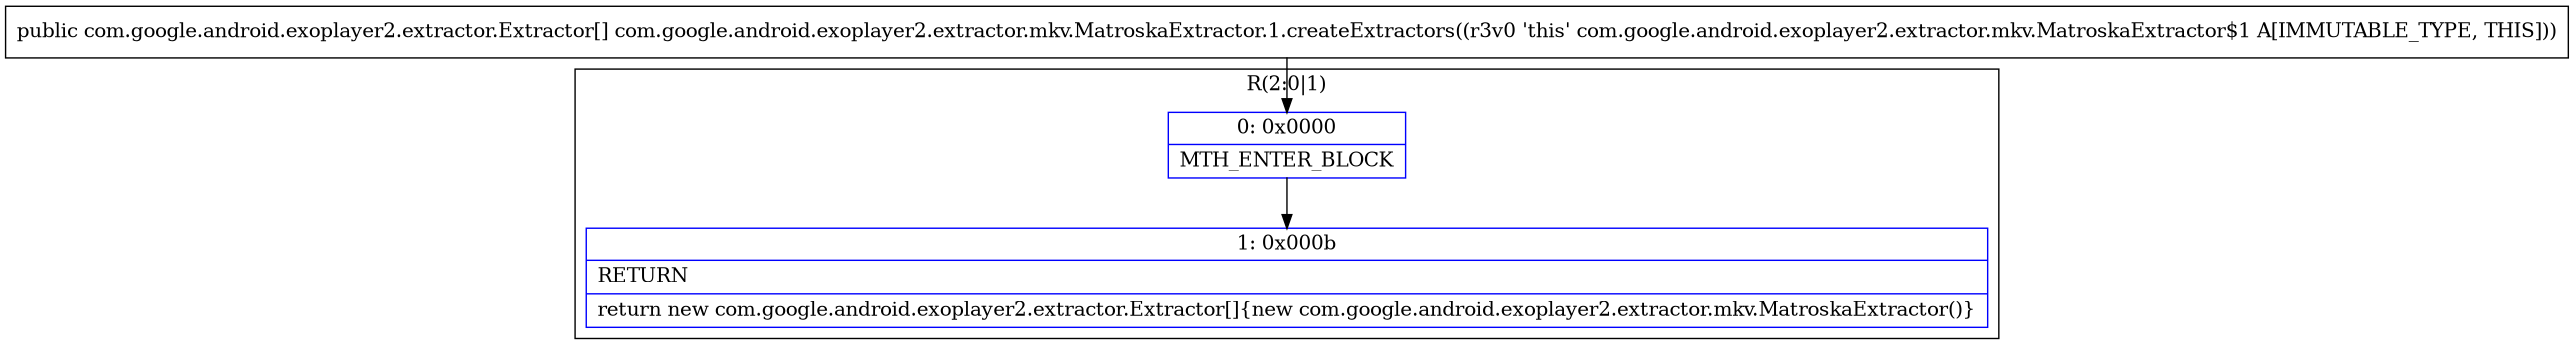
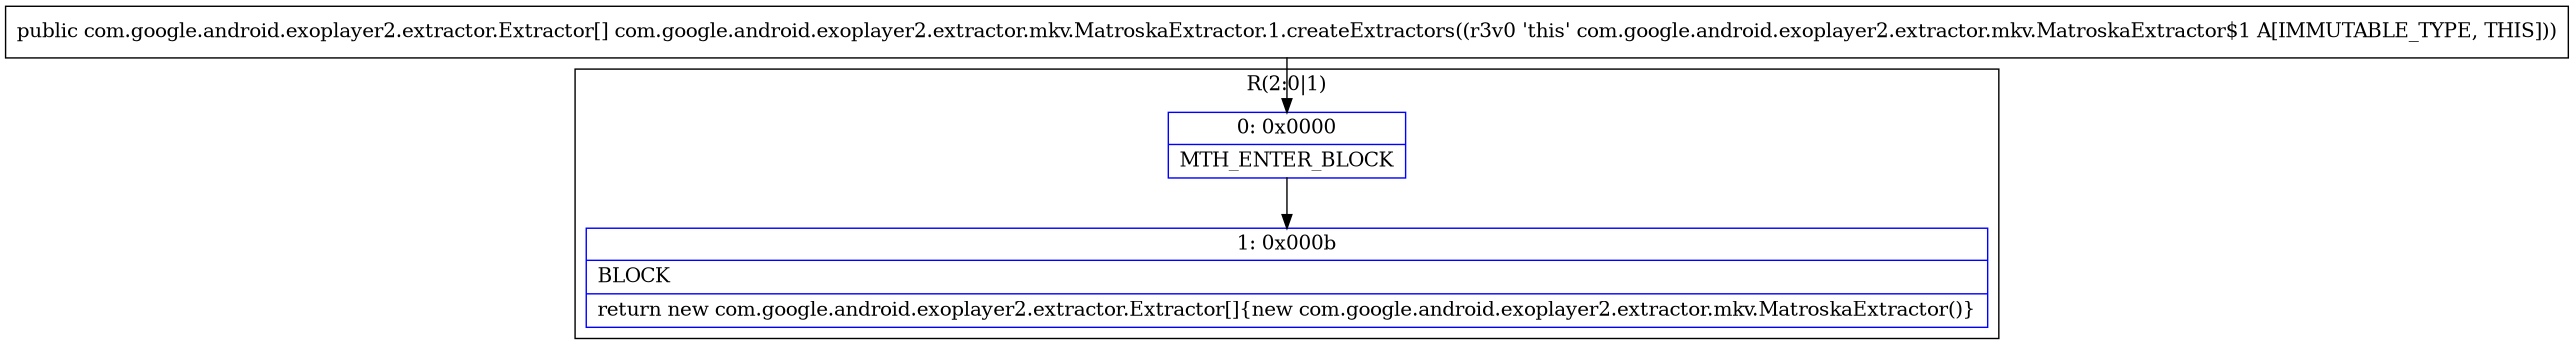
(643, 276) -> (634, 276)
